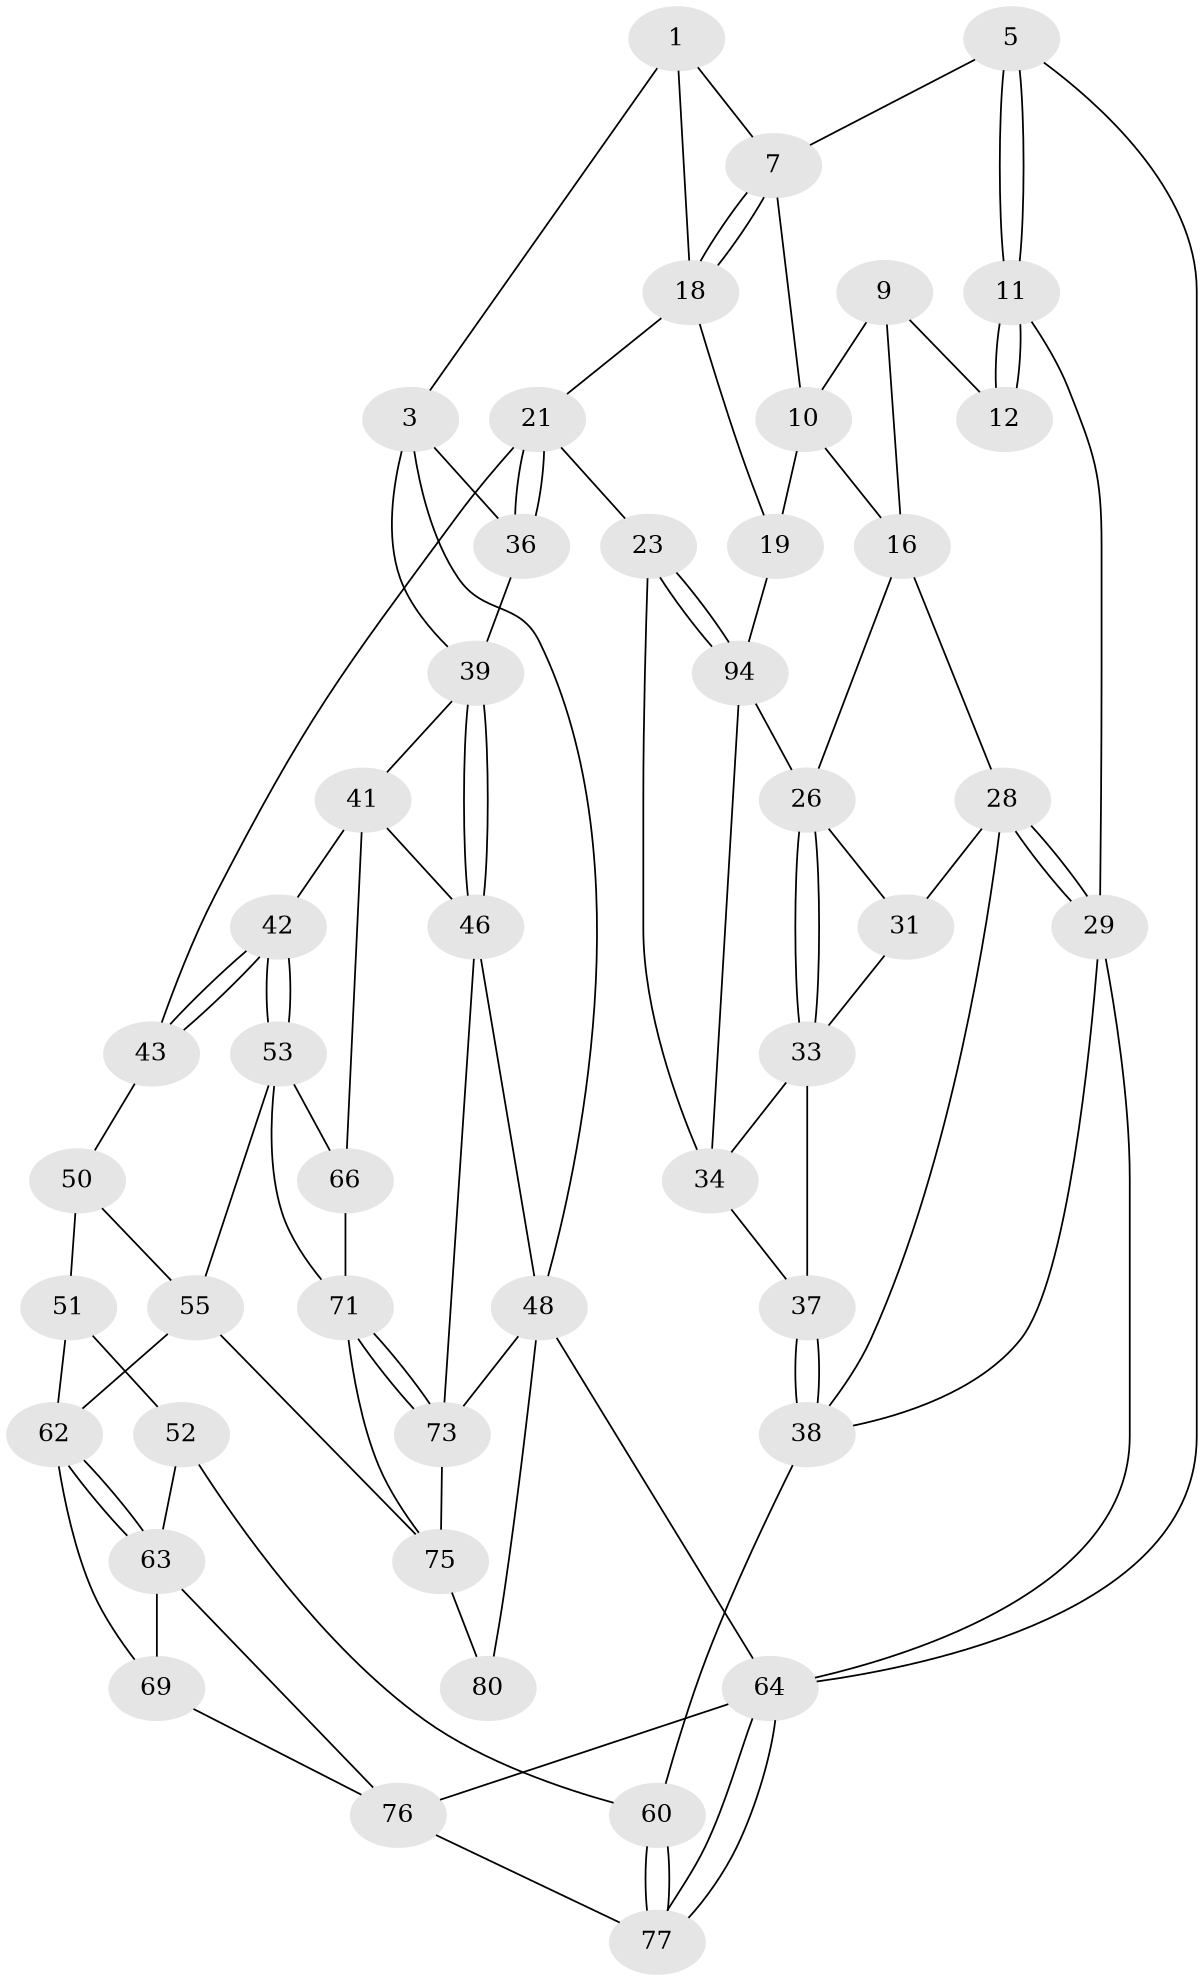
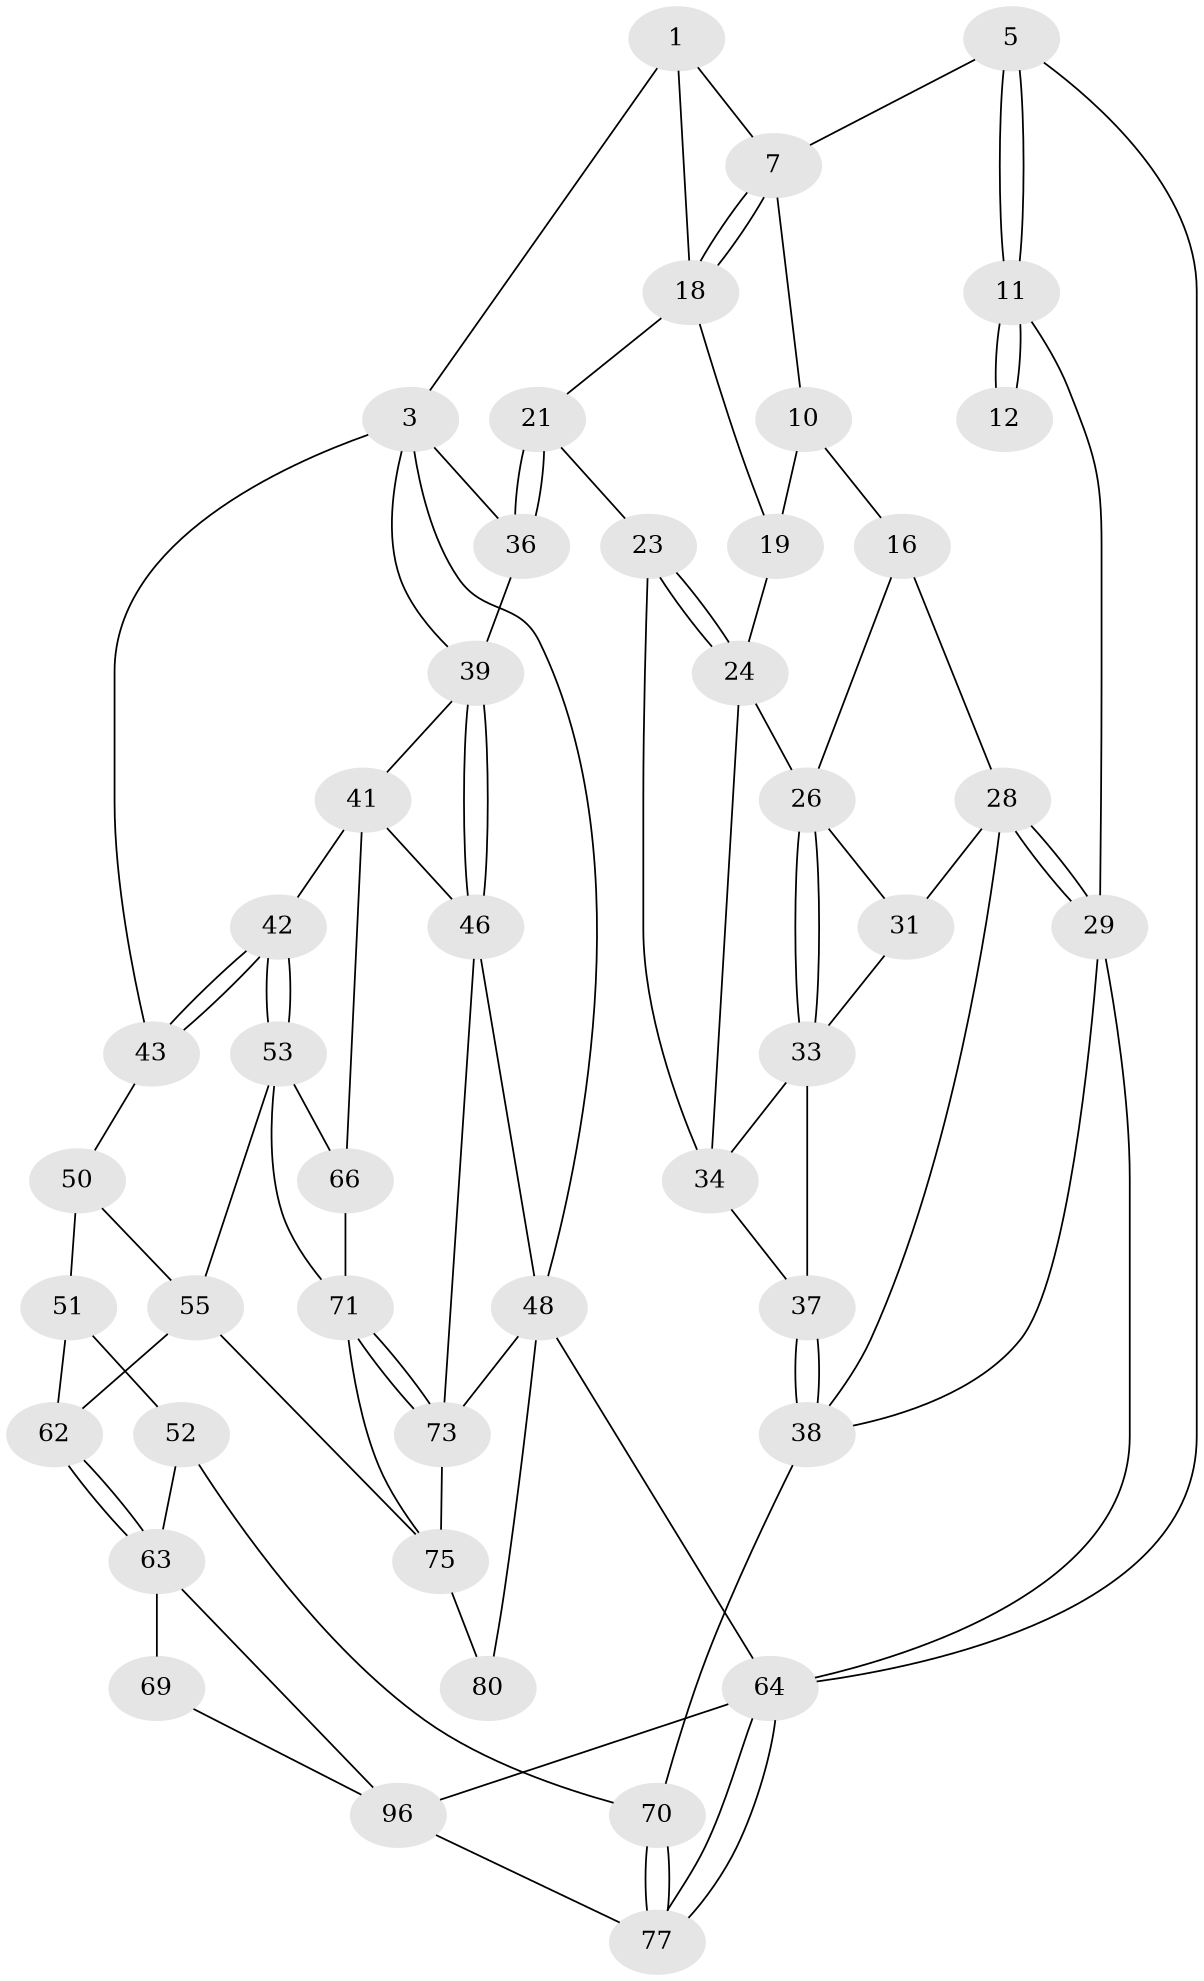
(885, 293) -> none
(740, 673) -> (740, 673)
(313, 720) -> (116, 664)
(84, 1568) -> none
(398, 1815) -> (398, 1815)
(657, 1815) -> (657, 1815)
